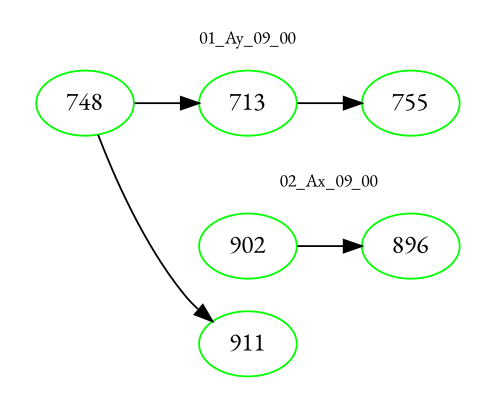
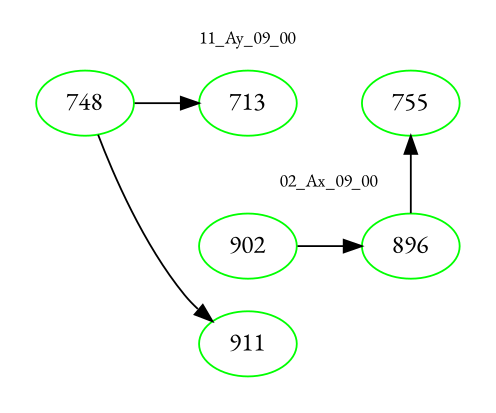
(248, 39) -> (248, 39)
(321, 103) -> (411, 184)
